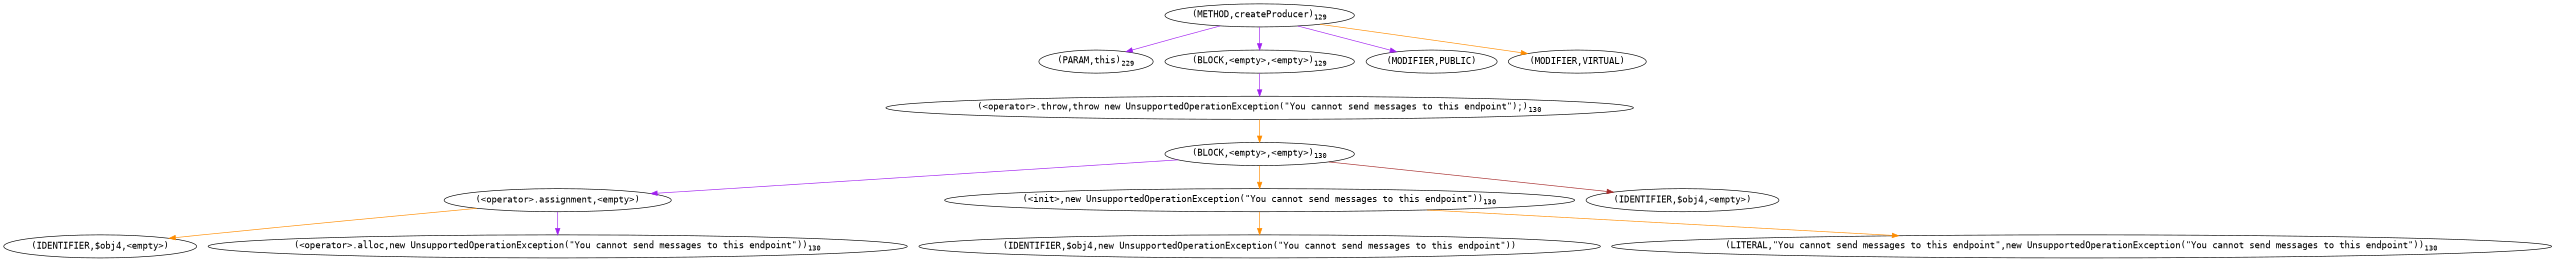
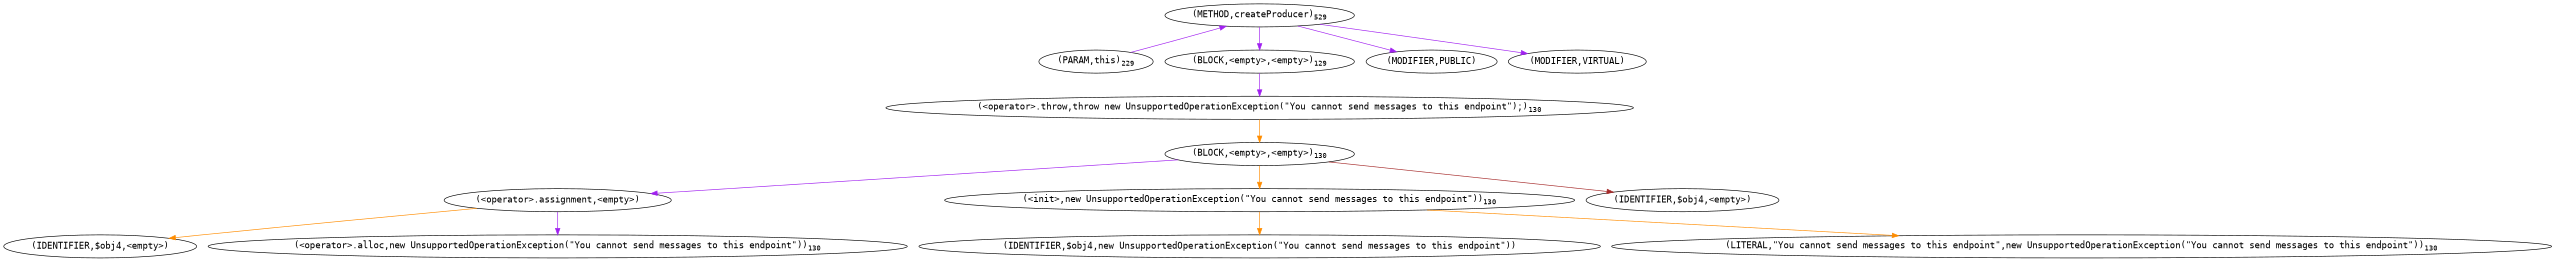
(1321, 14) -> (1321, 14)
(1176, 38) -> (1175, 40)
(1421, 38) -> (1421, 38)
